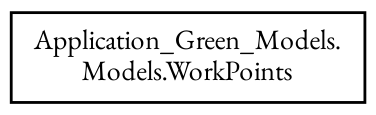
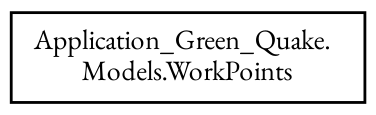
(188, 58) -> (188, 58)
